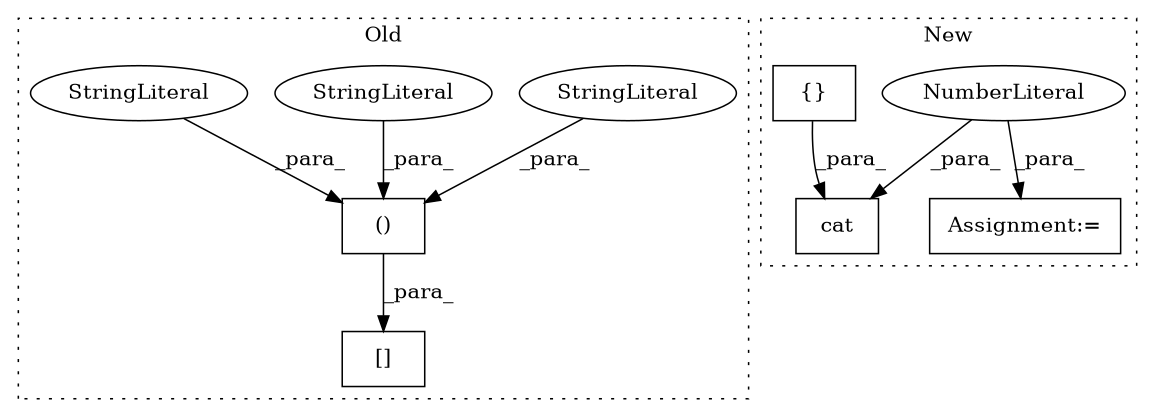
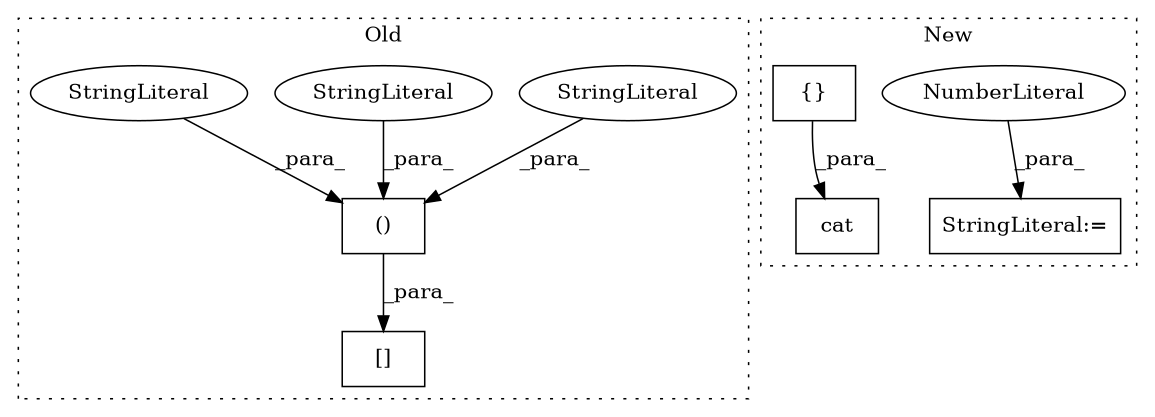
(927, 154) -> none
(1025, 226) -> (1025, 226)
